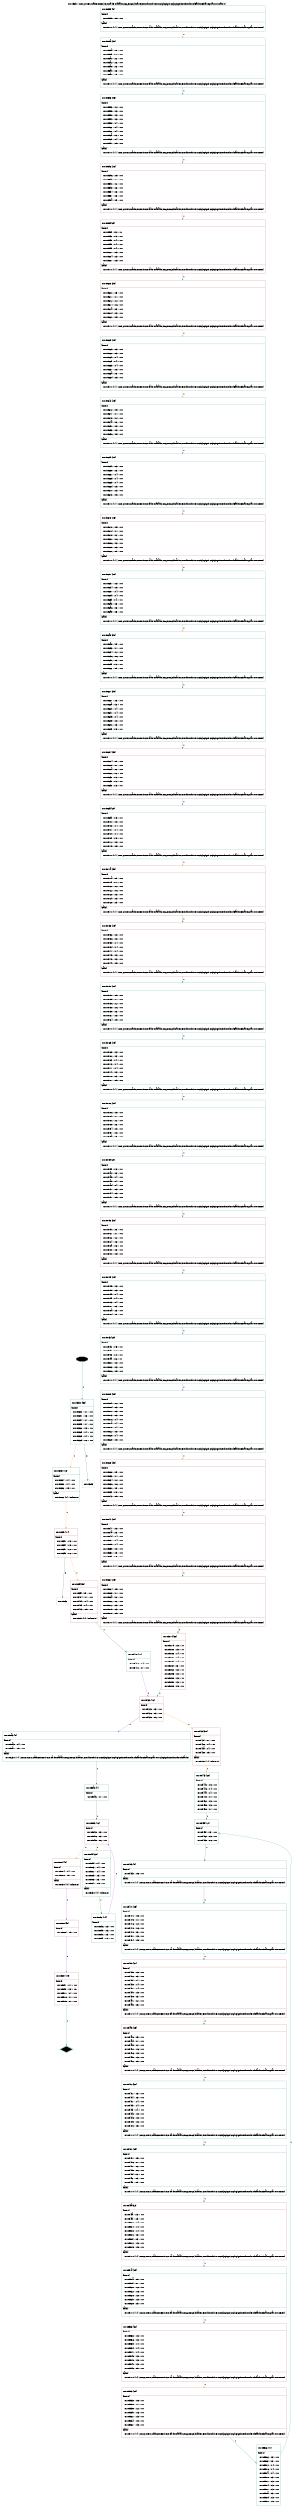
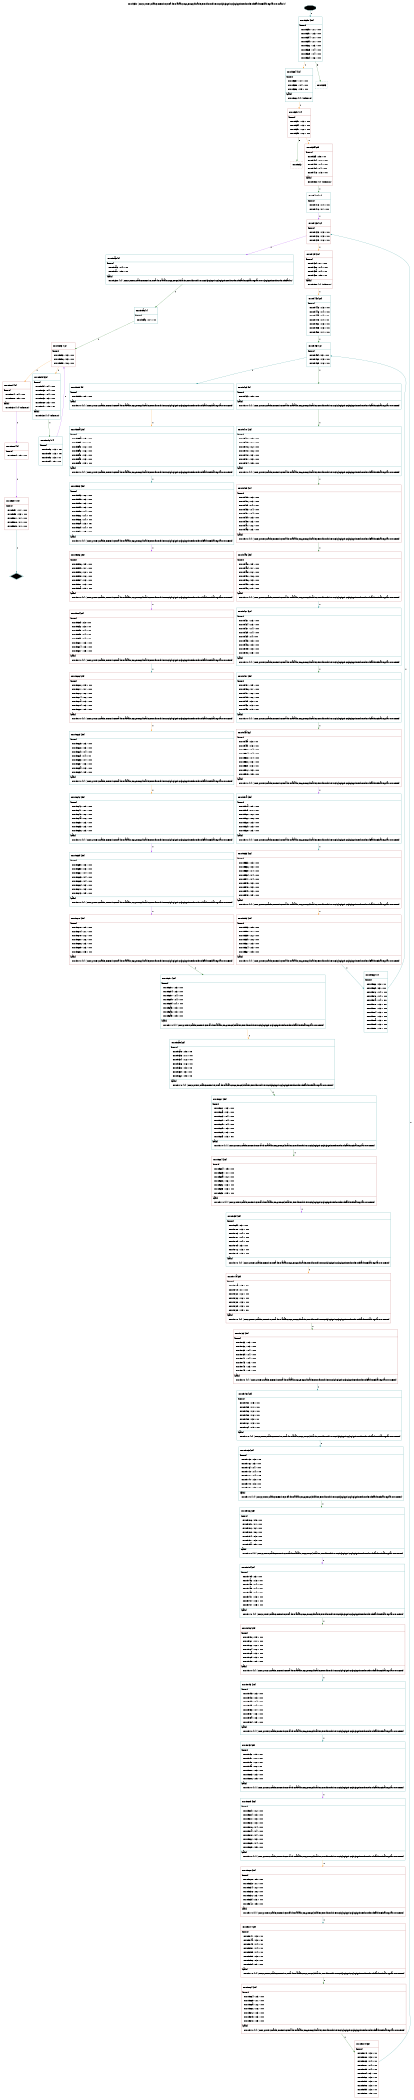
none -> (252, 370)
